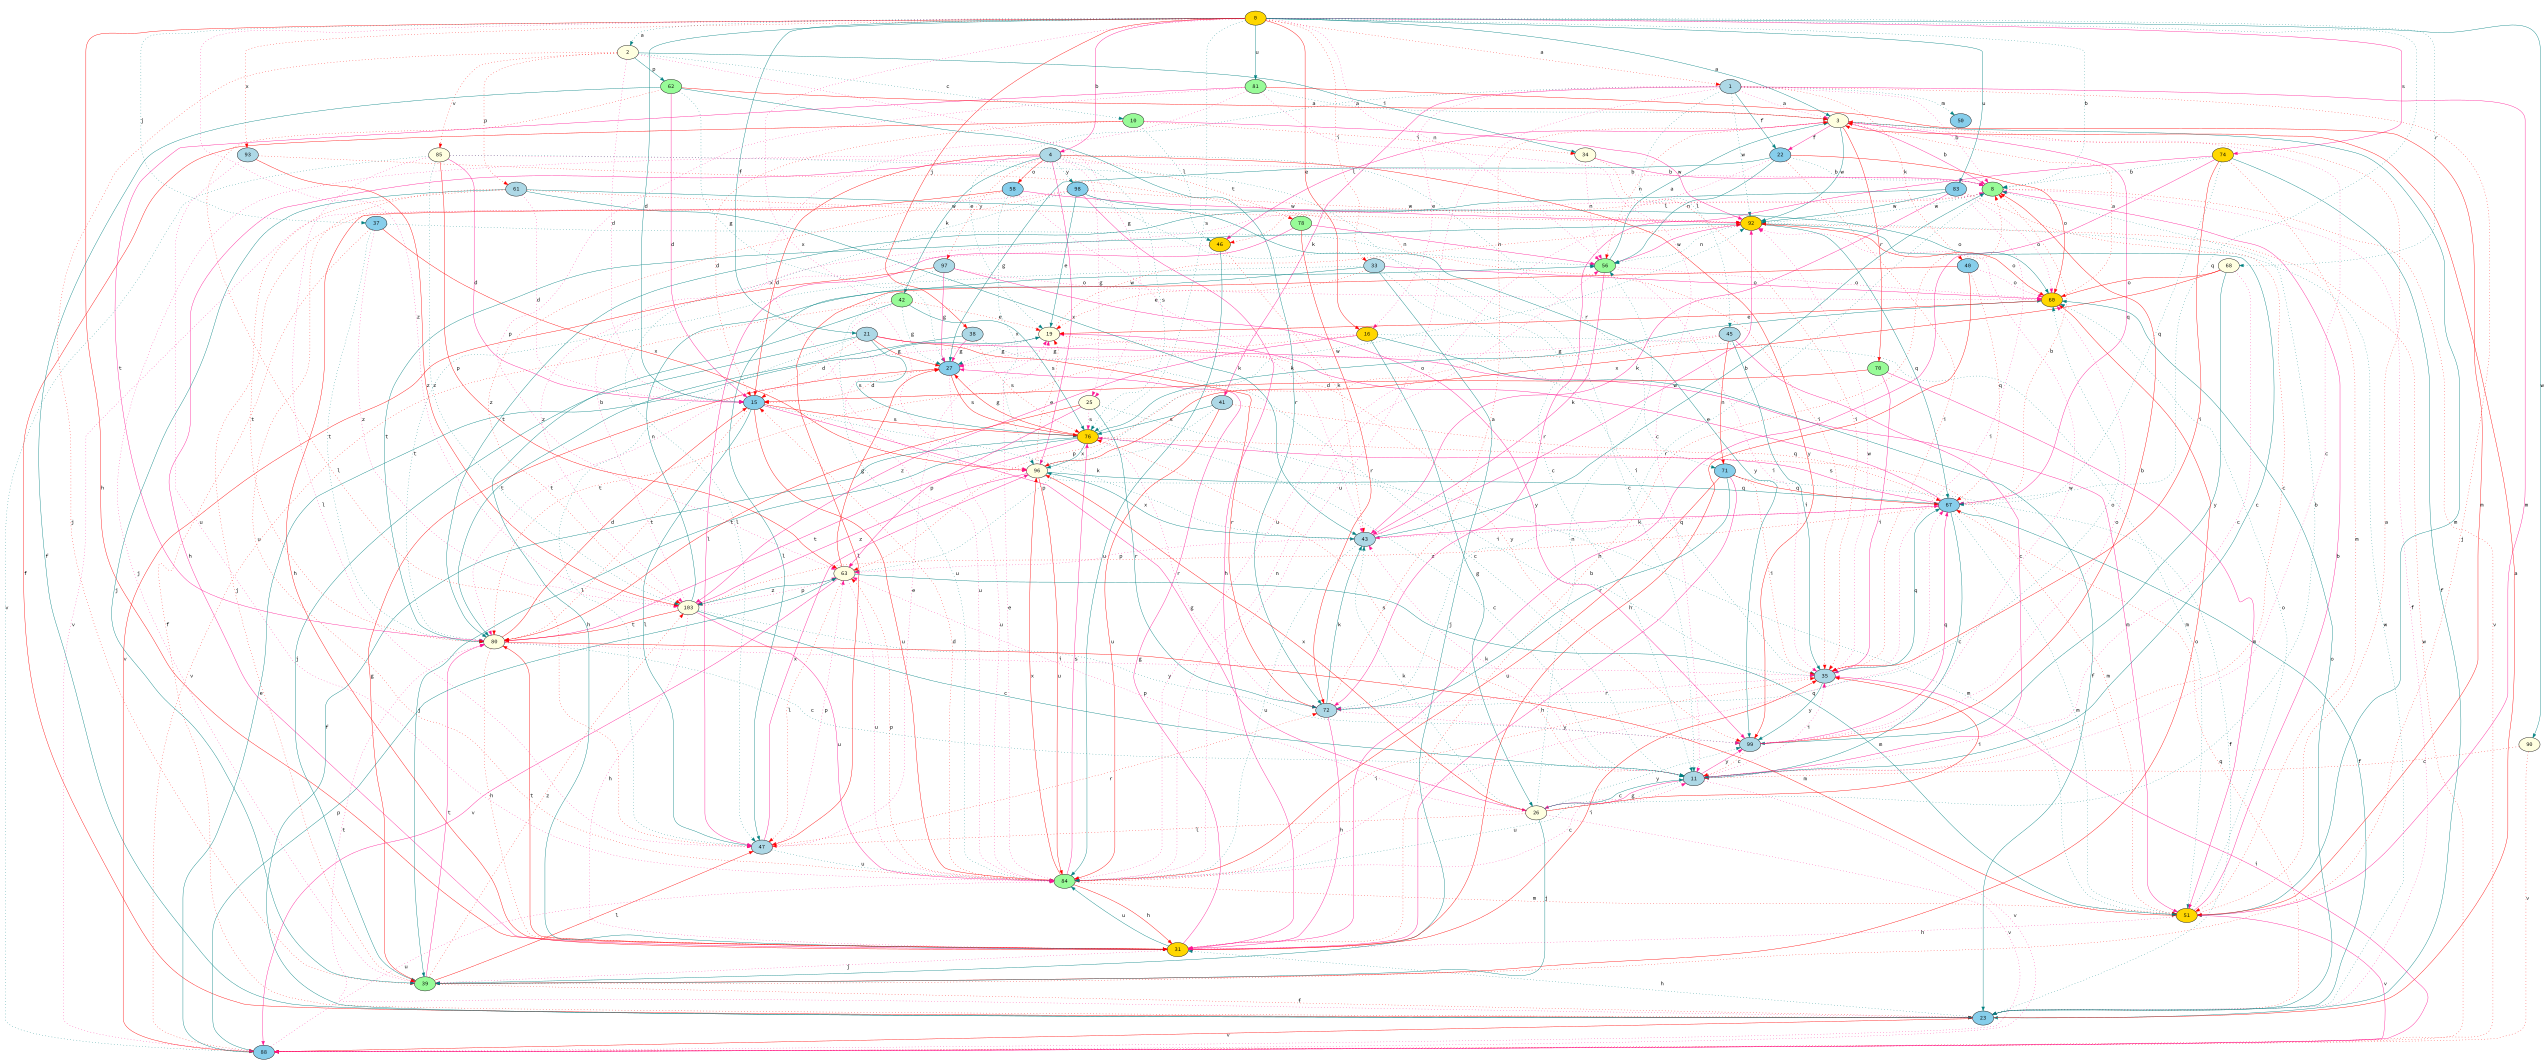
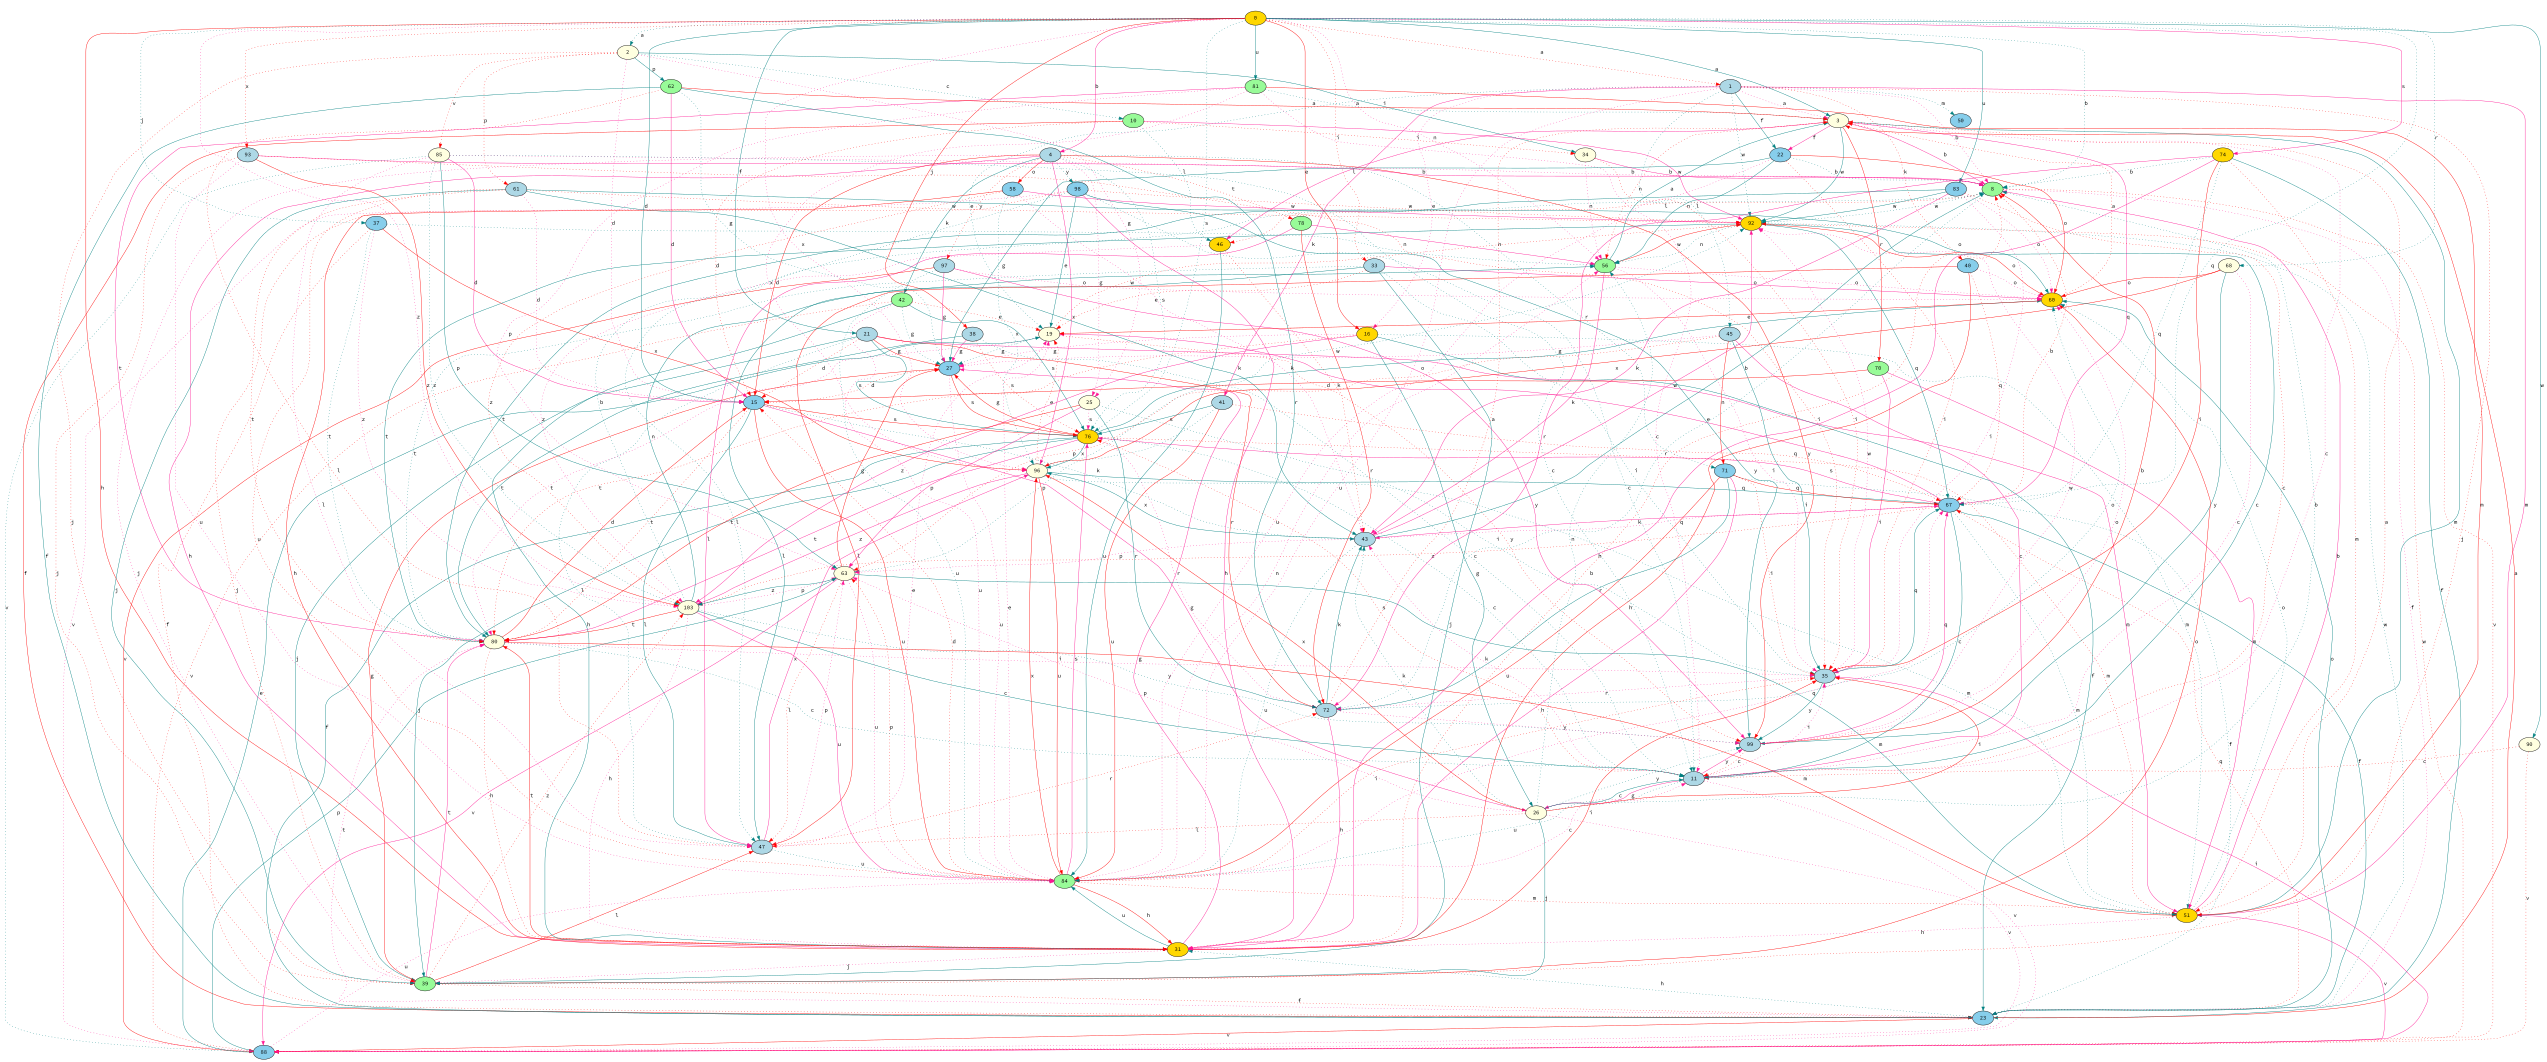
none -> (818, 164)
(1228, 227) -> (1228, 227)
(1677, 238) -> (1677, 238)
(538, 445) -> (538, 445)
none -> (61, 626)
